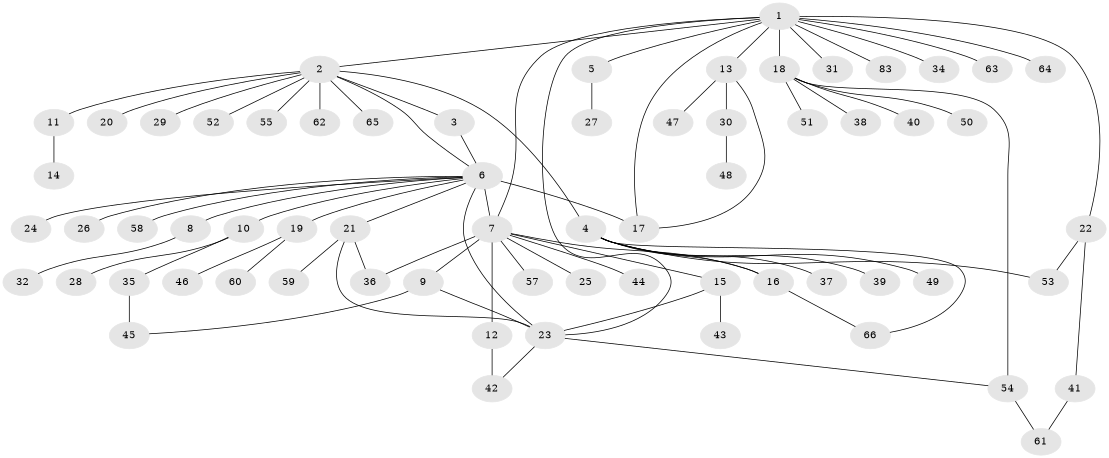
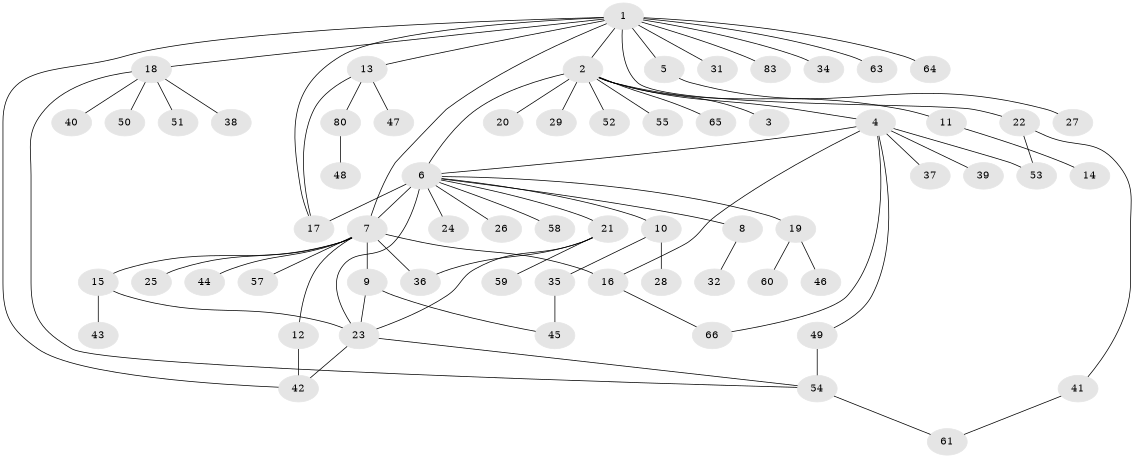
(320, 123) -> none
(726, 123) -> (341, 123)
(468, 149) -> (649, 153)
(543, 177) -> (48, 71)
none -> (817, 362)
